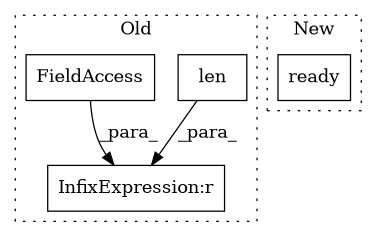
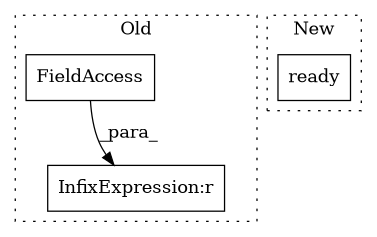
(212, 78) -> none
